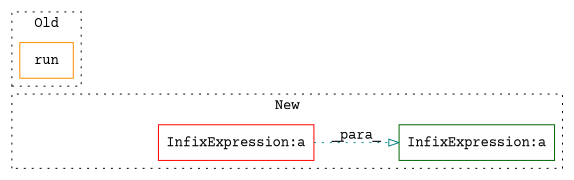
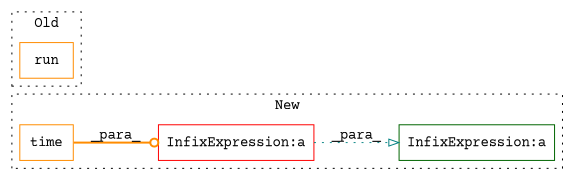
none -> (47, 143)
